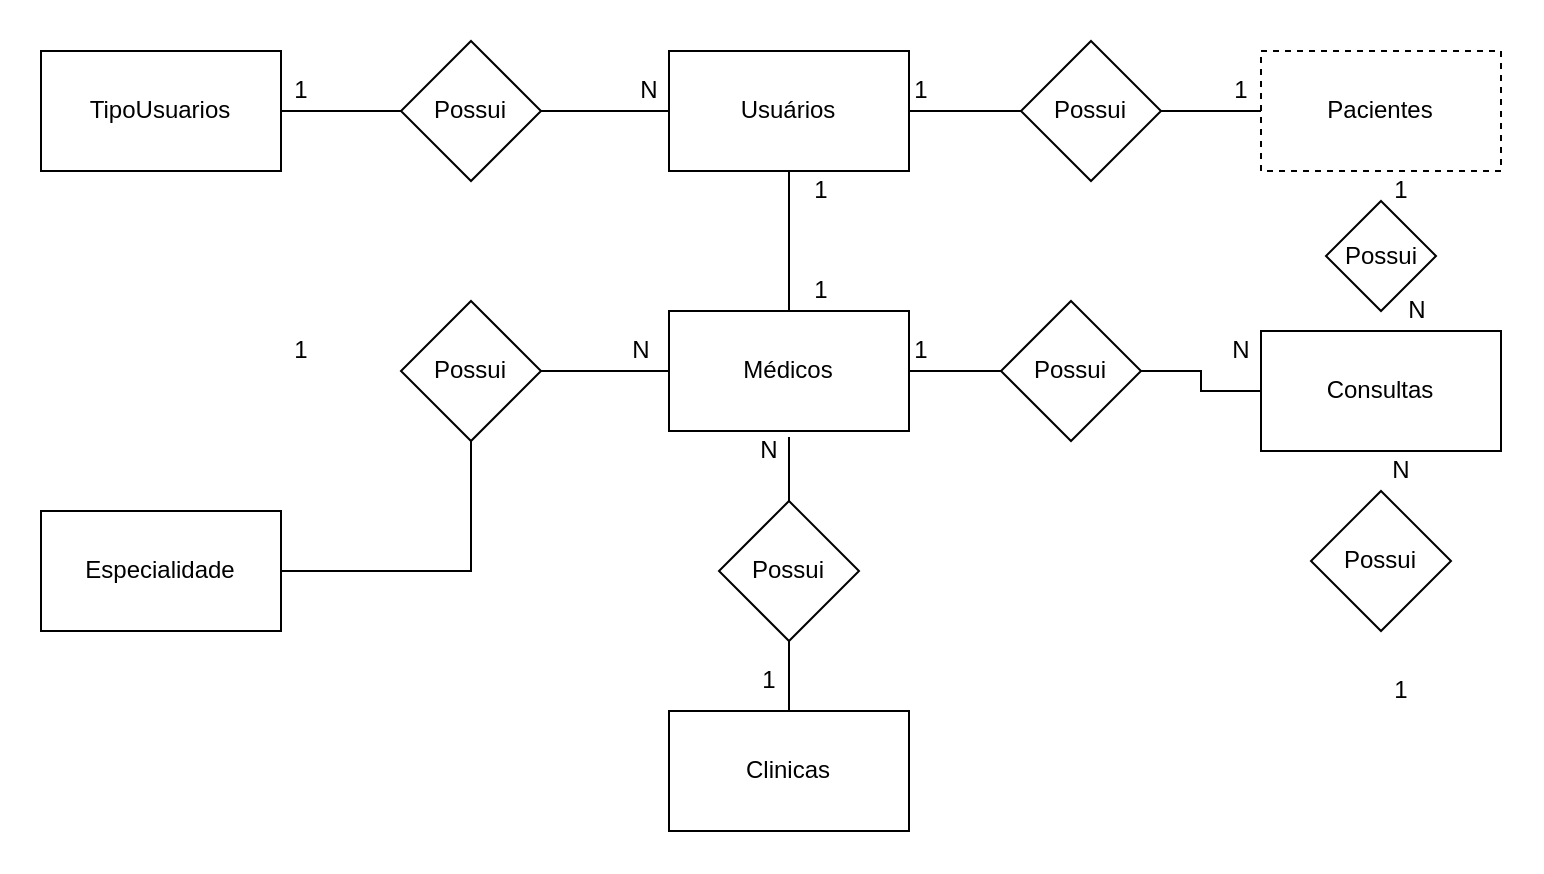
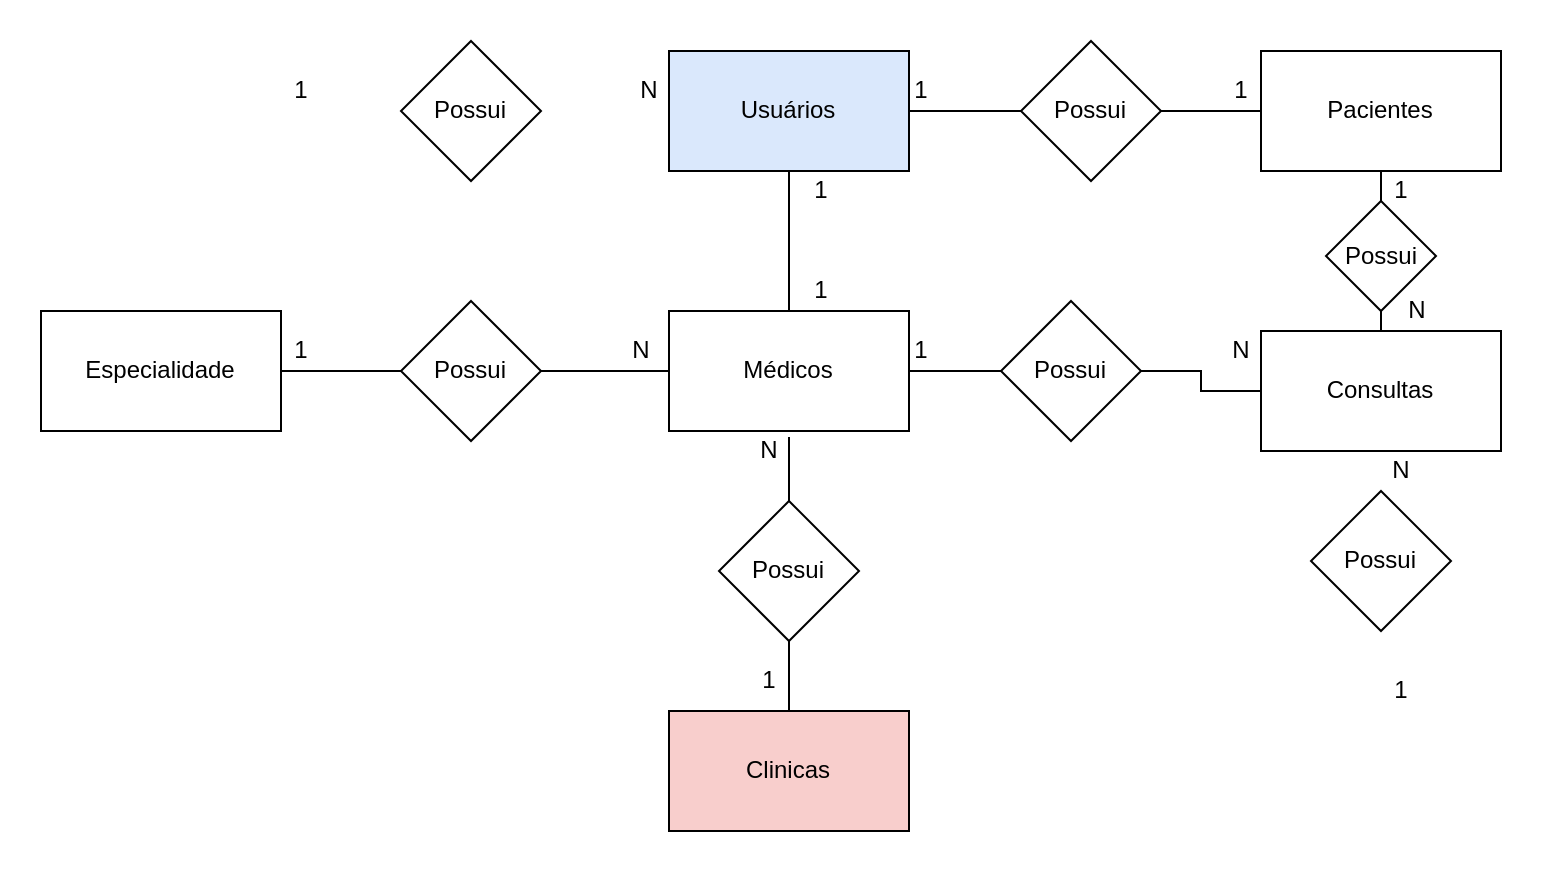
(161, 111) -> none
(604, 111) -> none
(789, 111) -> (789, 111)
(1381, 111) -> (1381, 111)
none -> (1381, 186)
(161, 571) -> (161, 371)
(789, 771) -> (789, 771)
